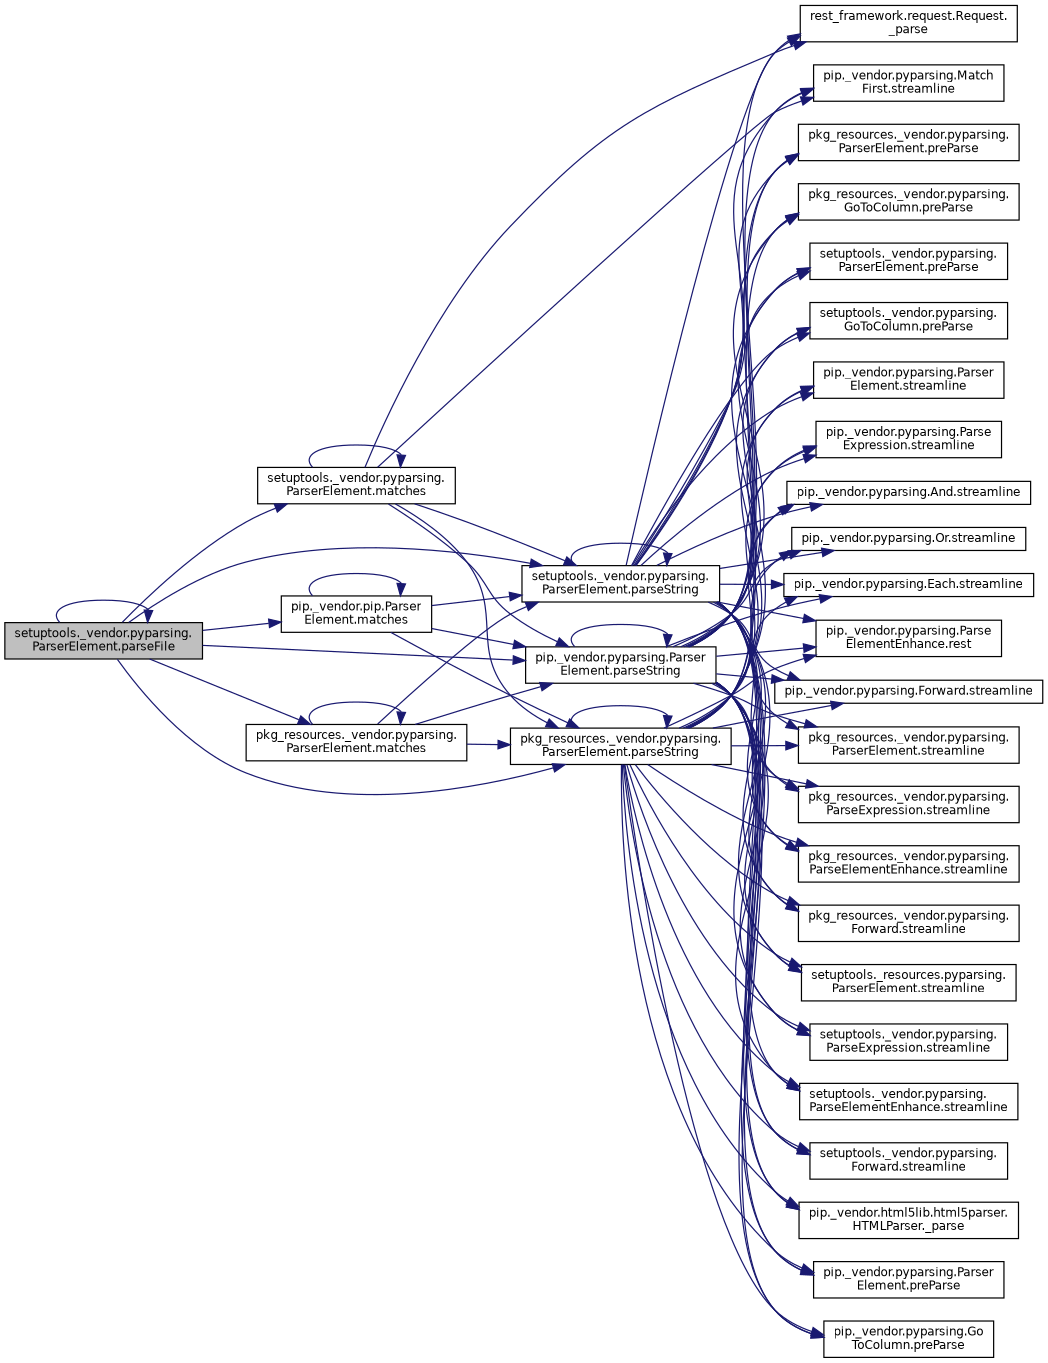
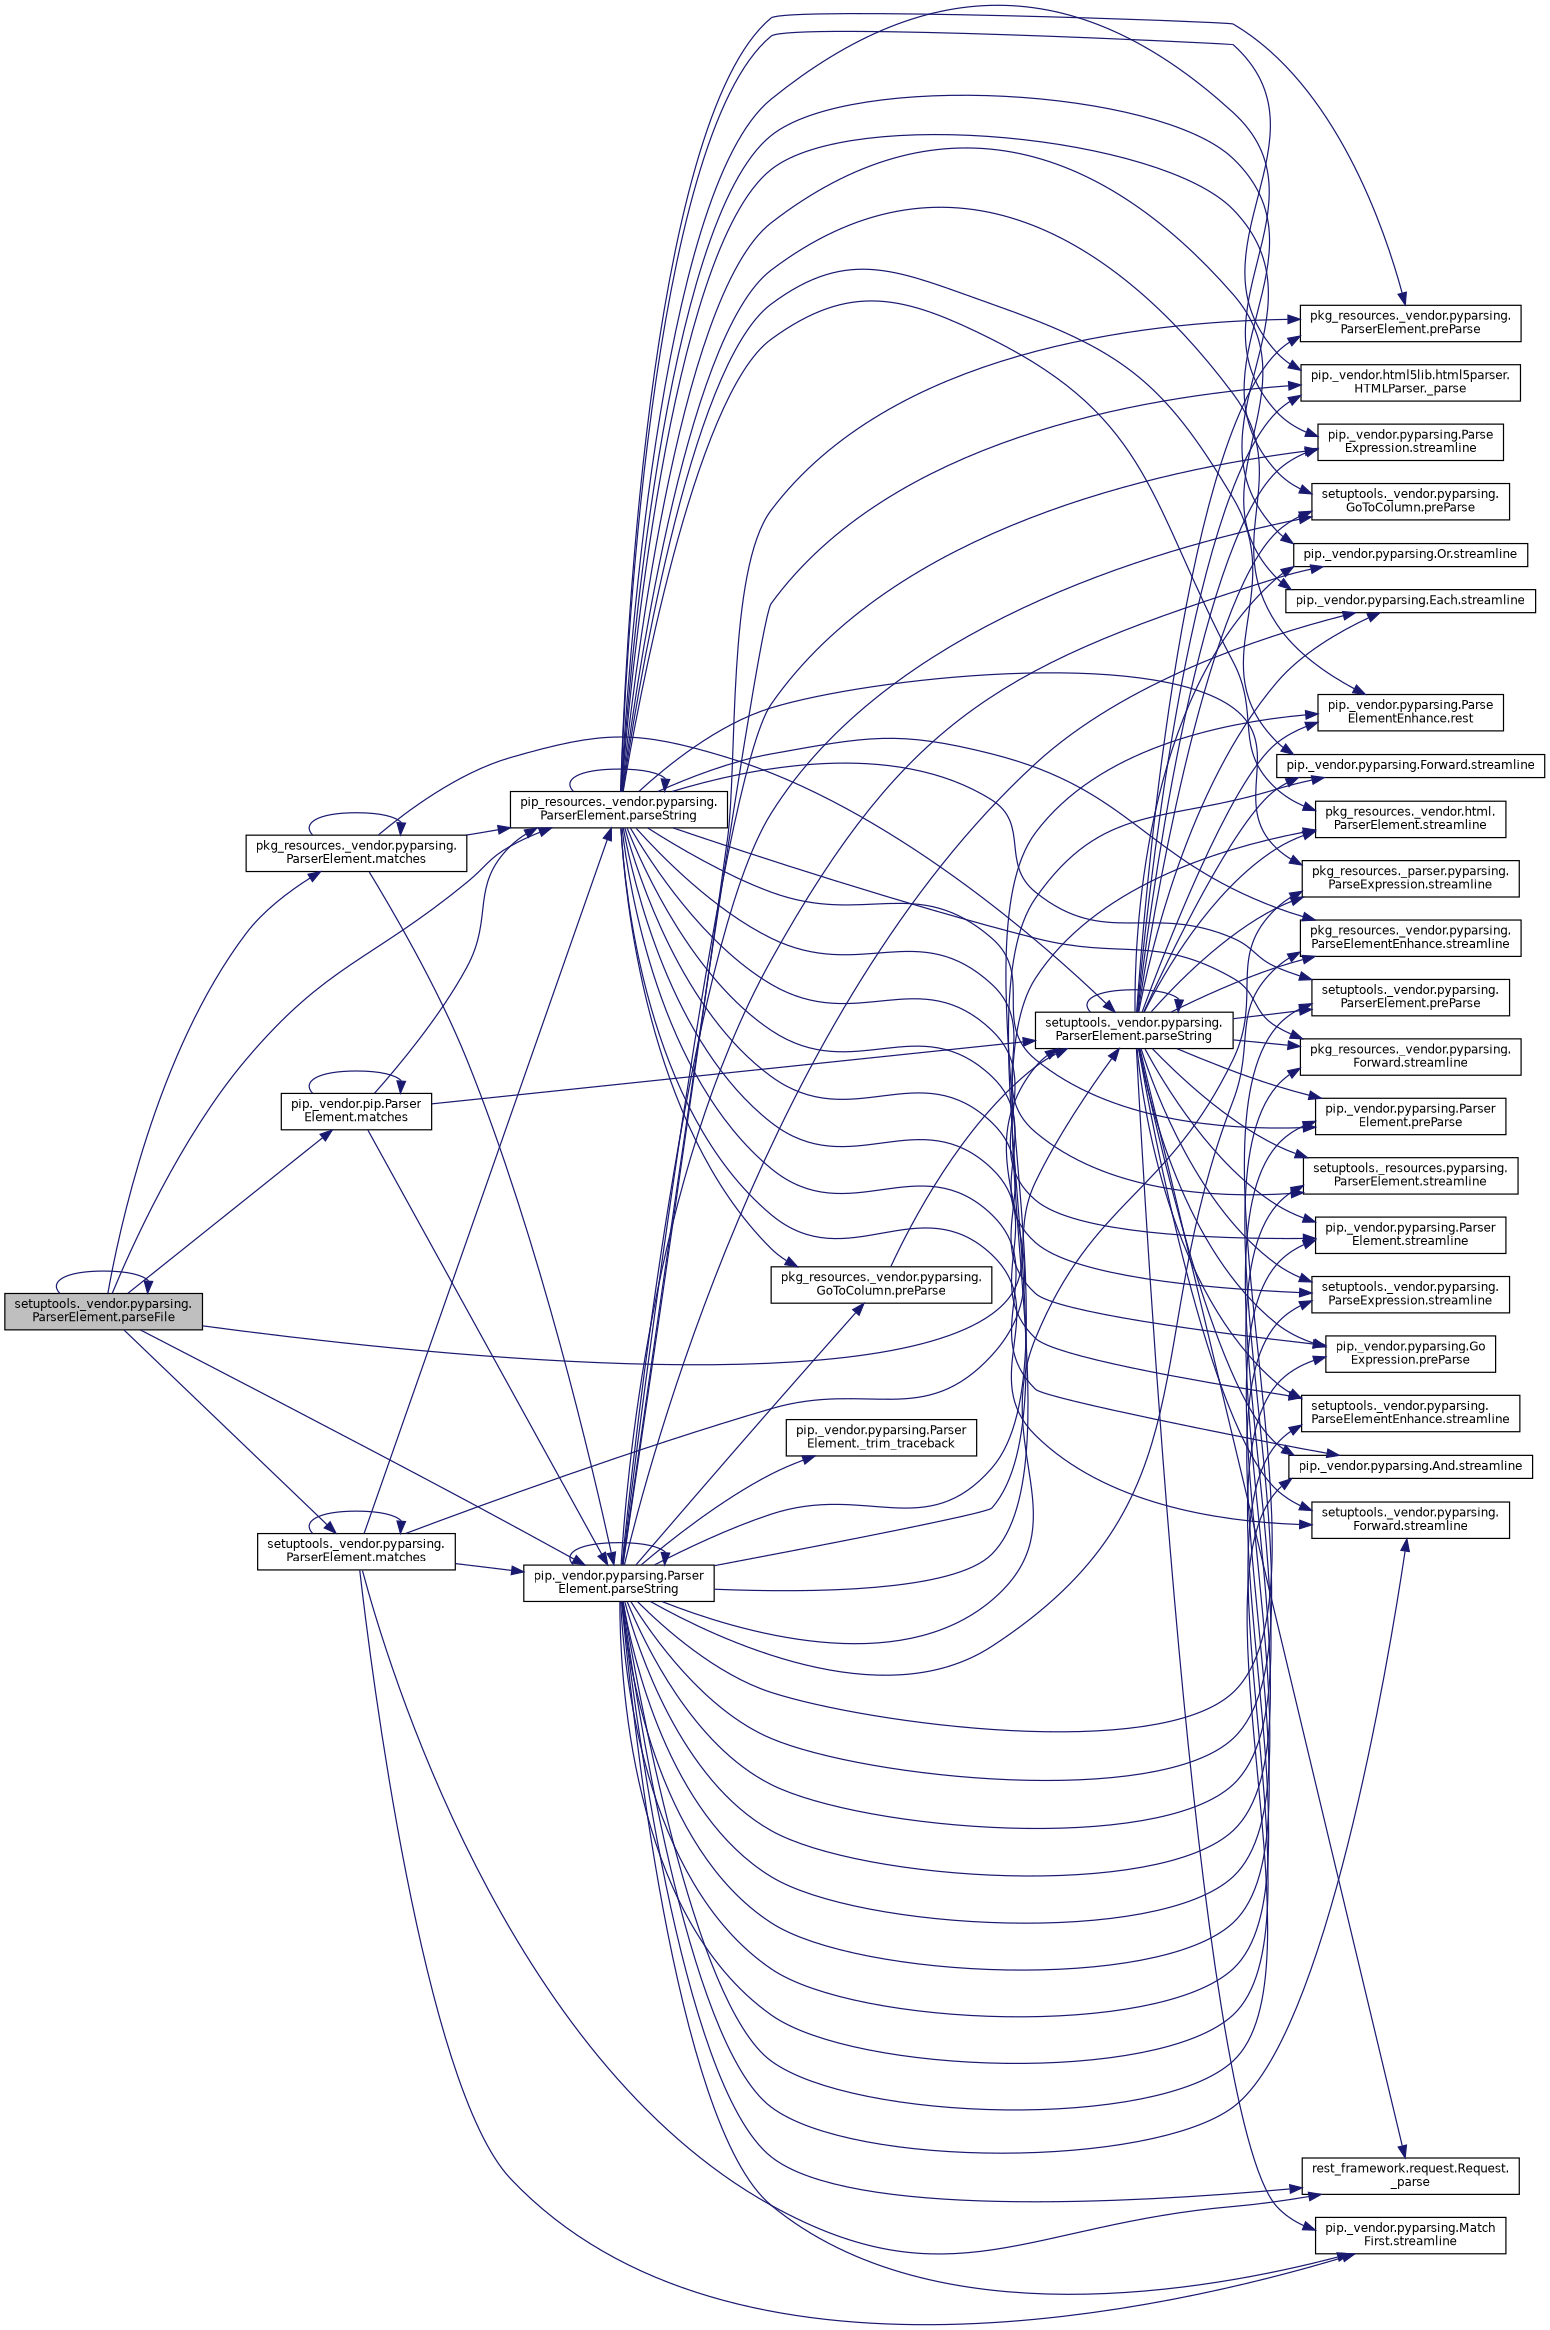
(731, 398) -> (955, 1154)
(909, 745) -> (1411, 819)
(621, 746) -> (619, 810)
(909, 804) -> (1411, 879)
(909, 1339) -> (1411, 1354)
none -> (881, 1438)
